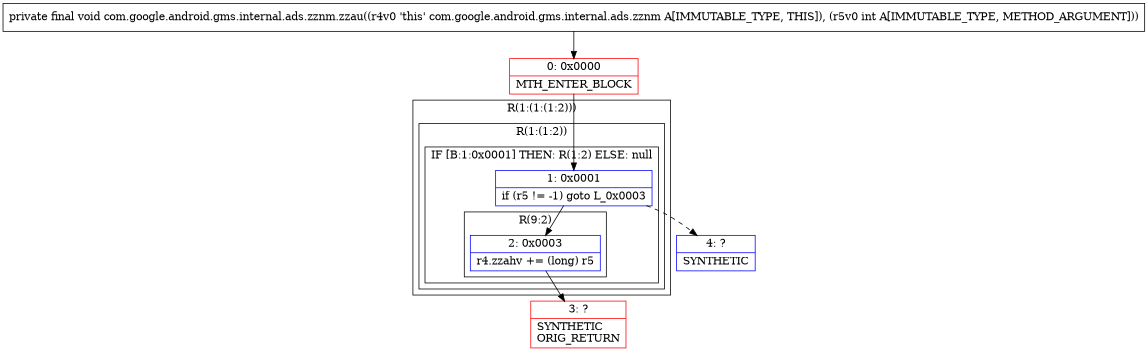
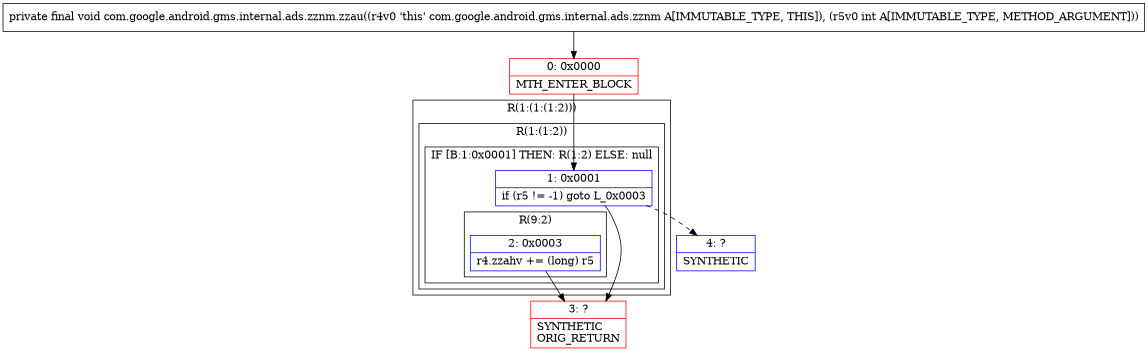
(557, 217) -> (621, 249)
